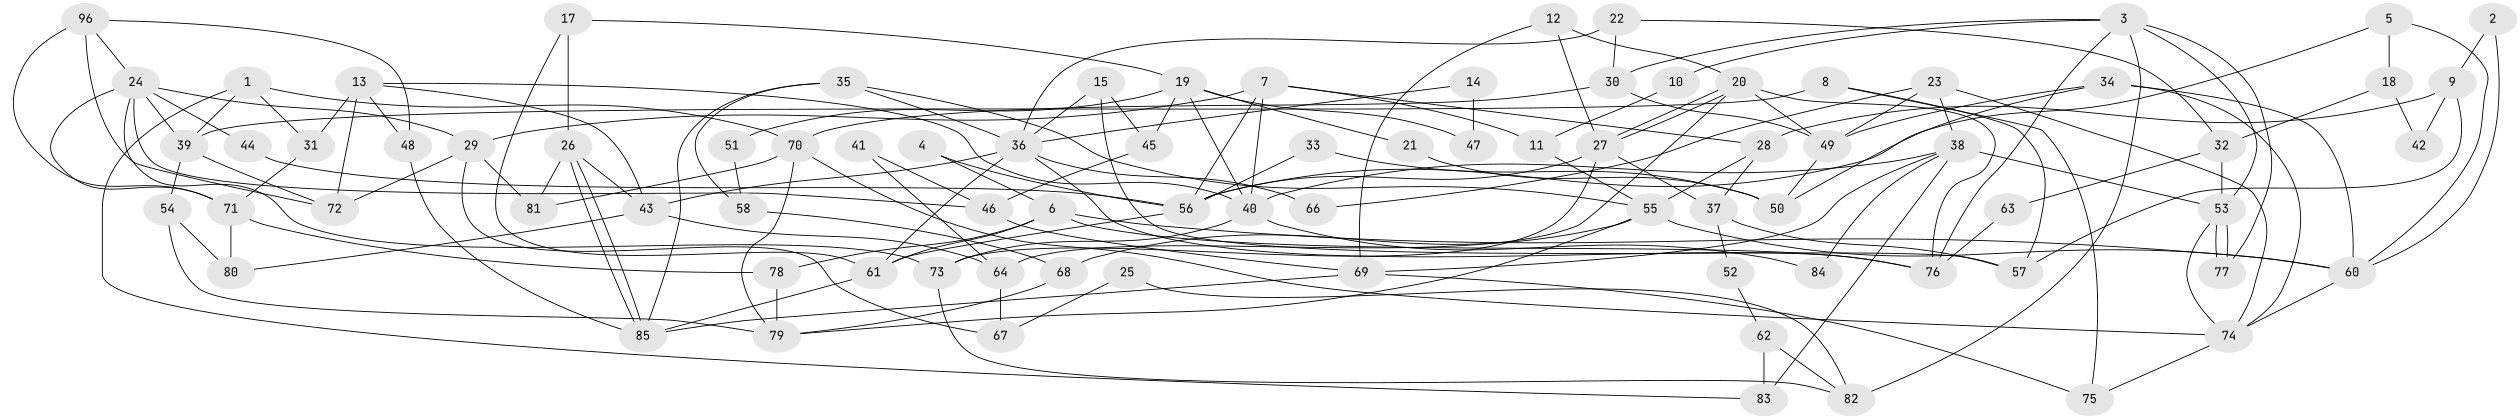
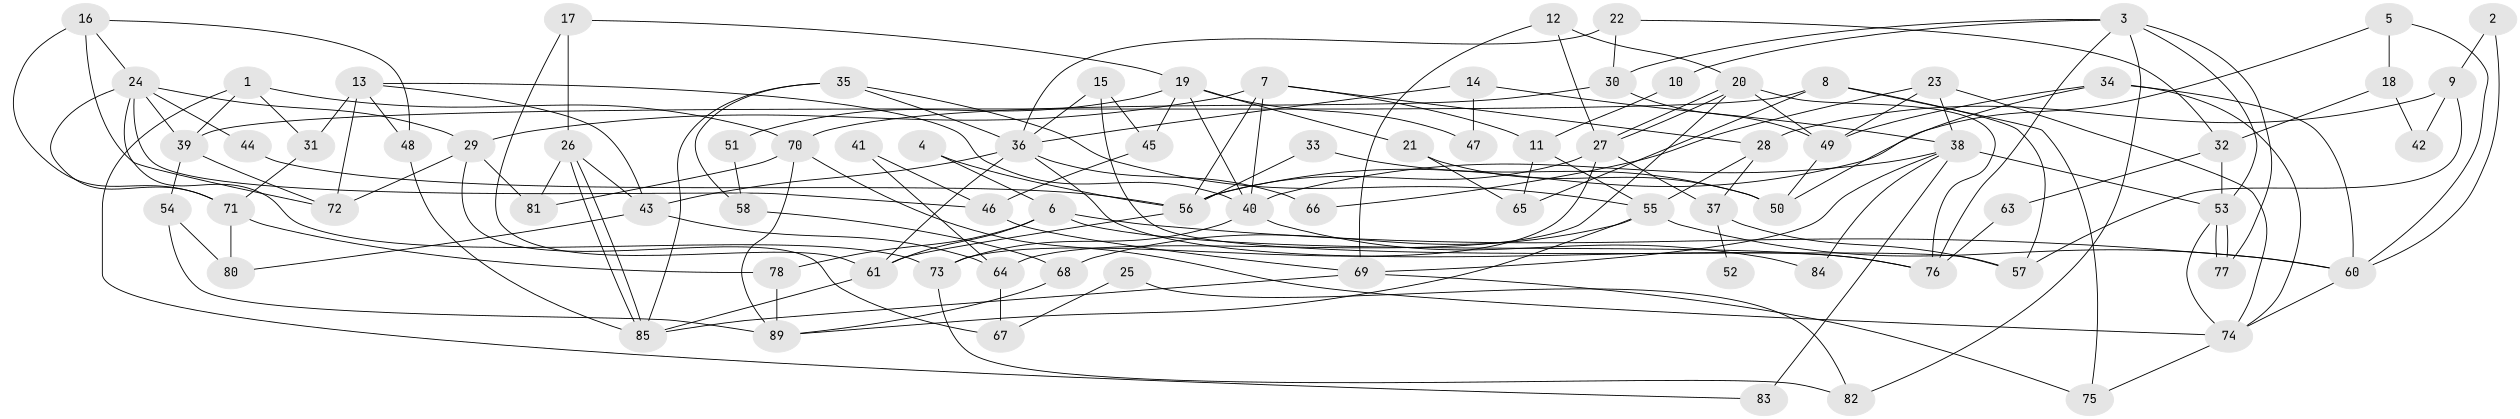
(86, 19) -> (86, 19)
none -> (1716, 114)
none -> (1520, 210)
(777, 336) -> (777, 336)
(1764, 336) -> none
